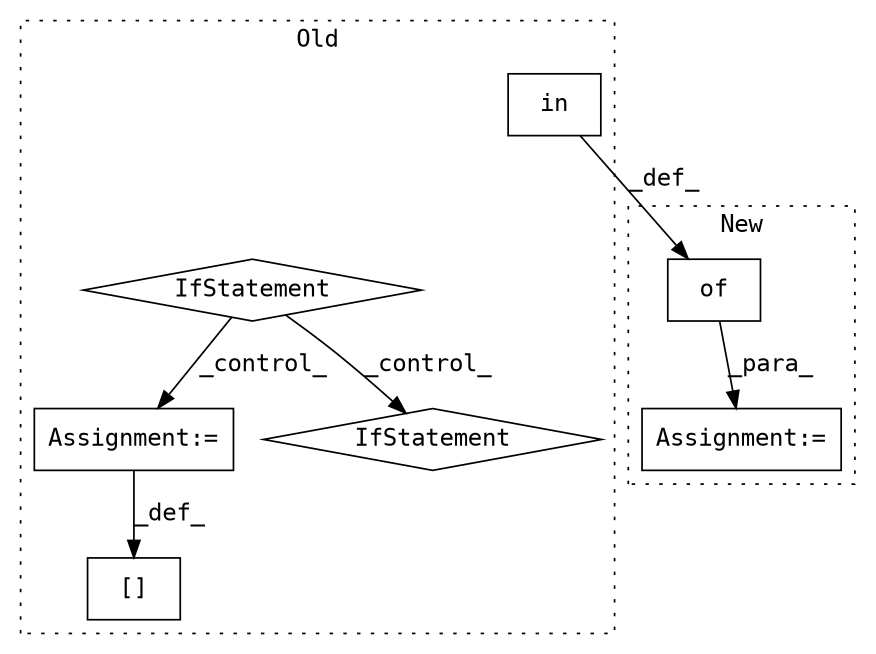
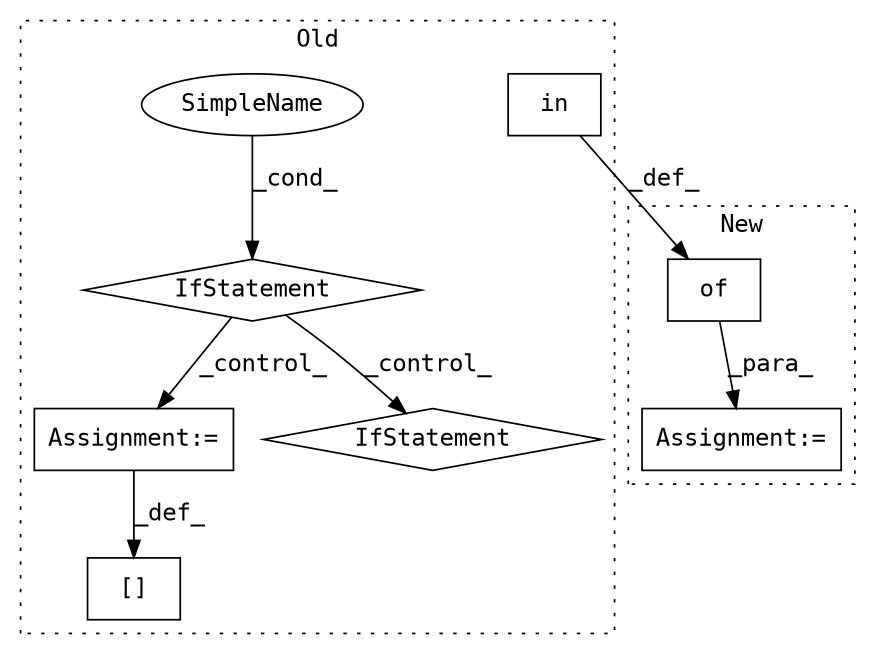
none -> (252, 105)
